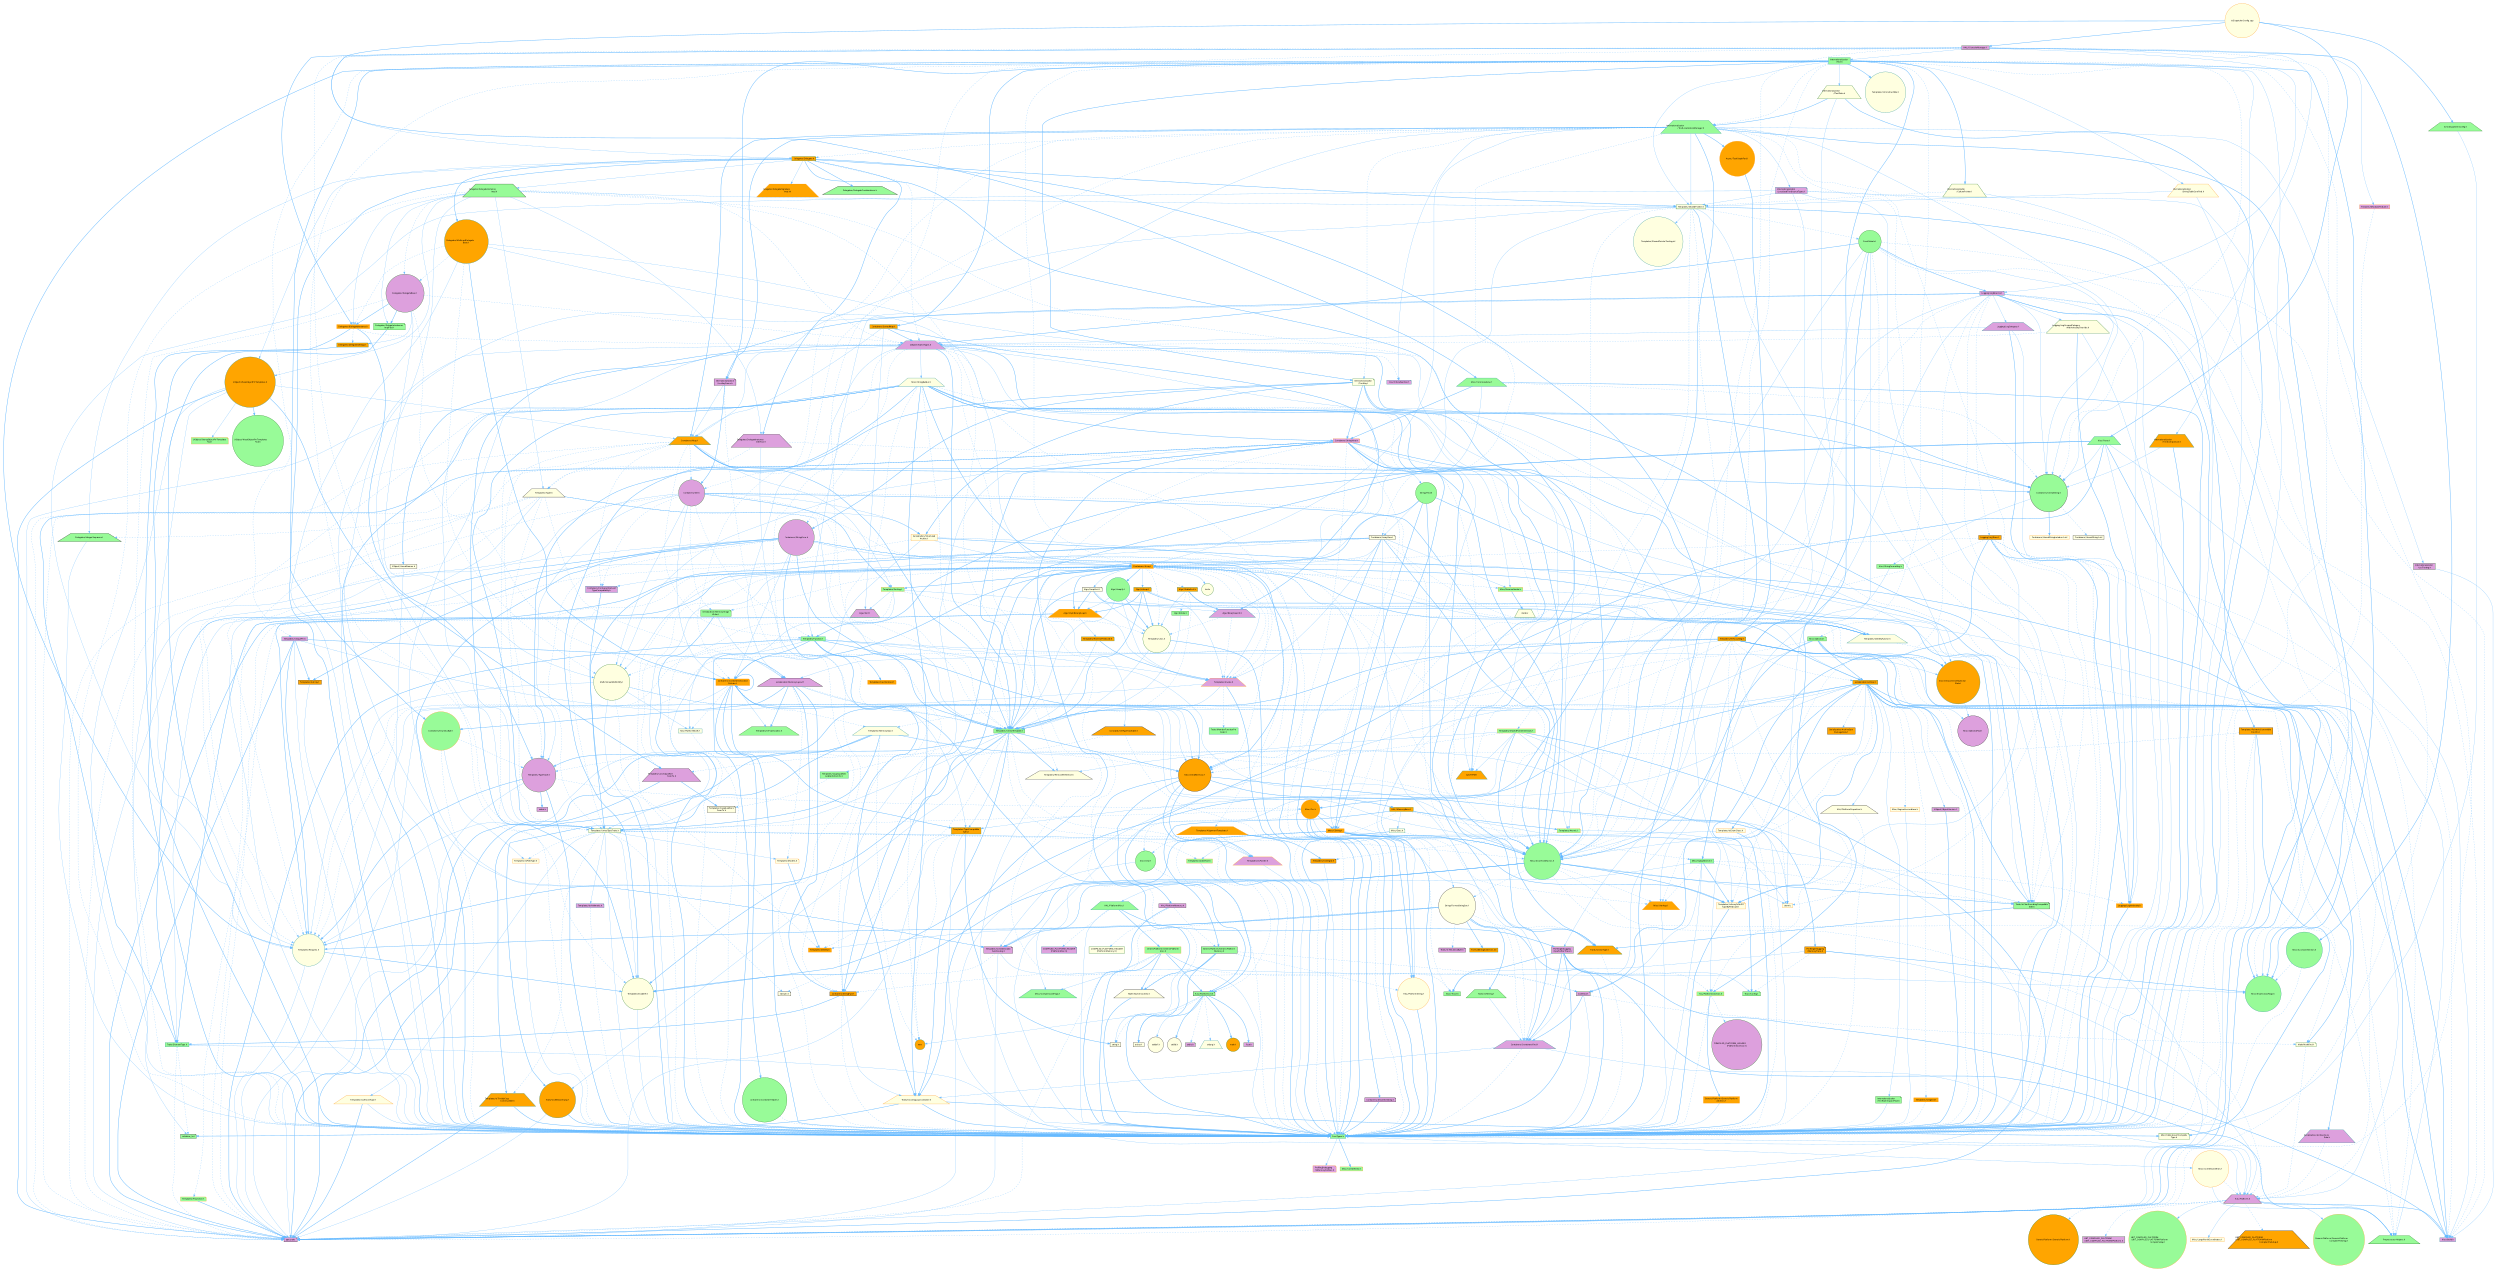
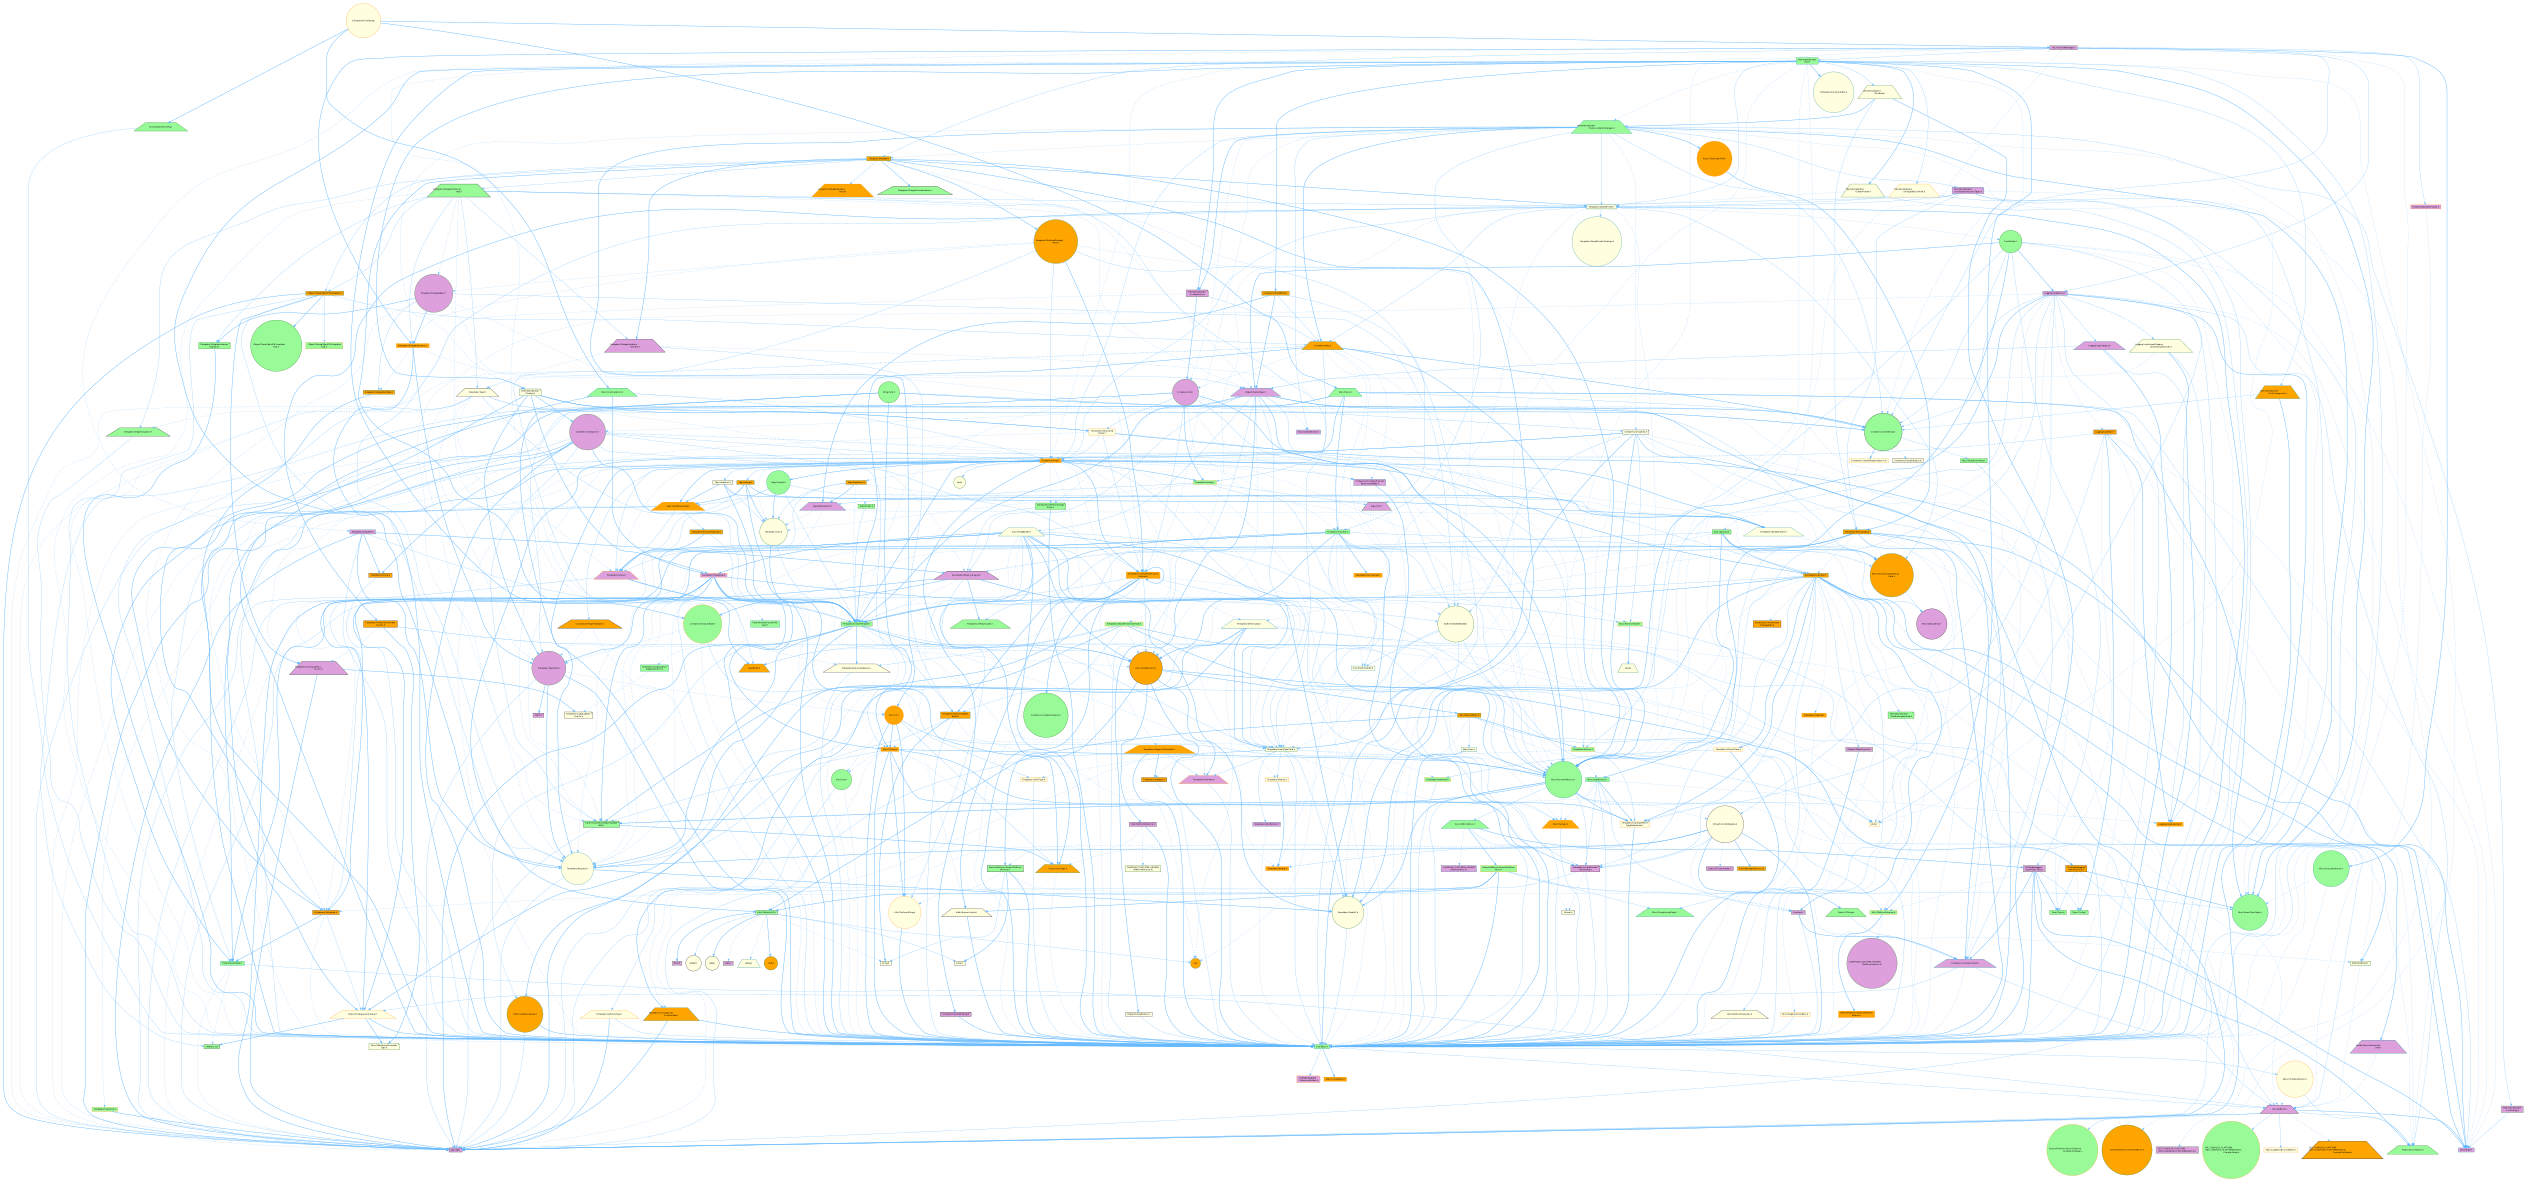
(250, 382) -> (325, 293)
(1383, 467) -> none
(1351, 1169) -> (1335, 1079)
